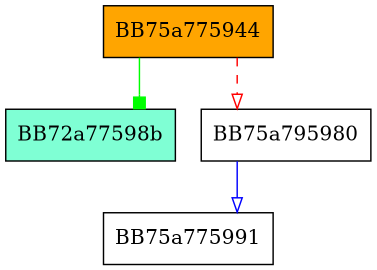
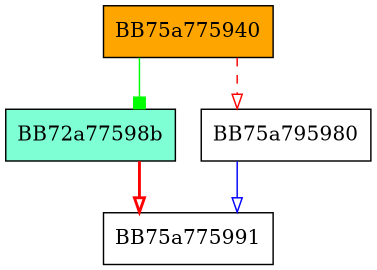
(188, 32) -> (188, 32)
none -> (139, 180)
